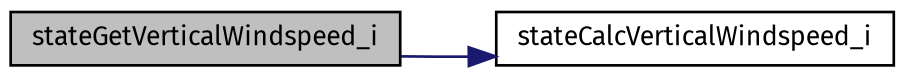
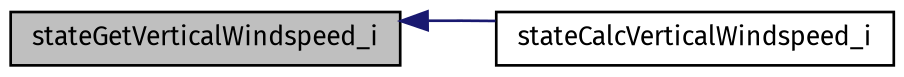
(435, 57) -> (462, 21)
